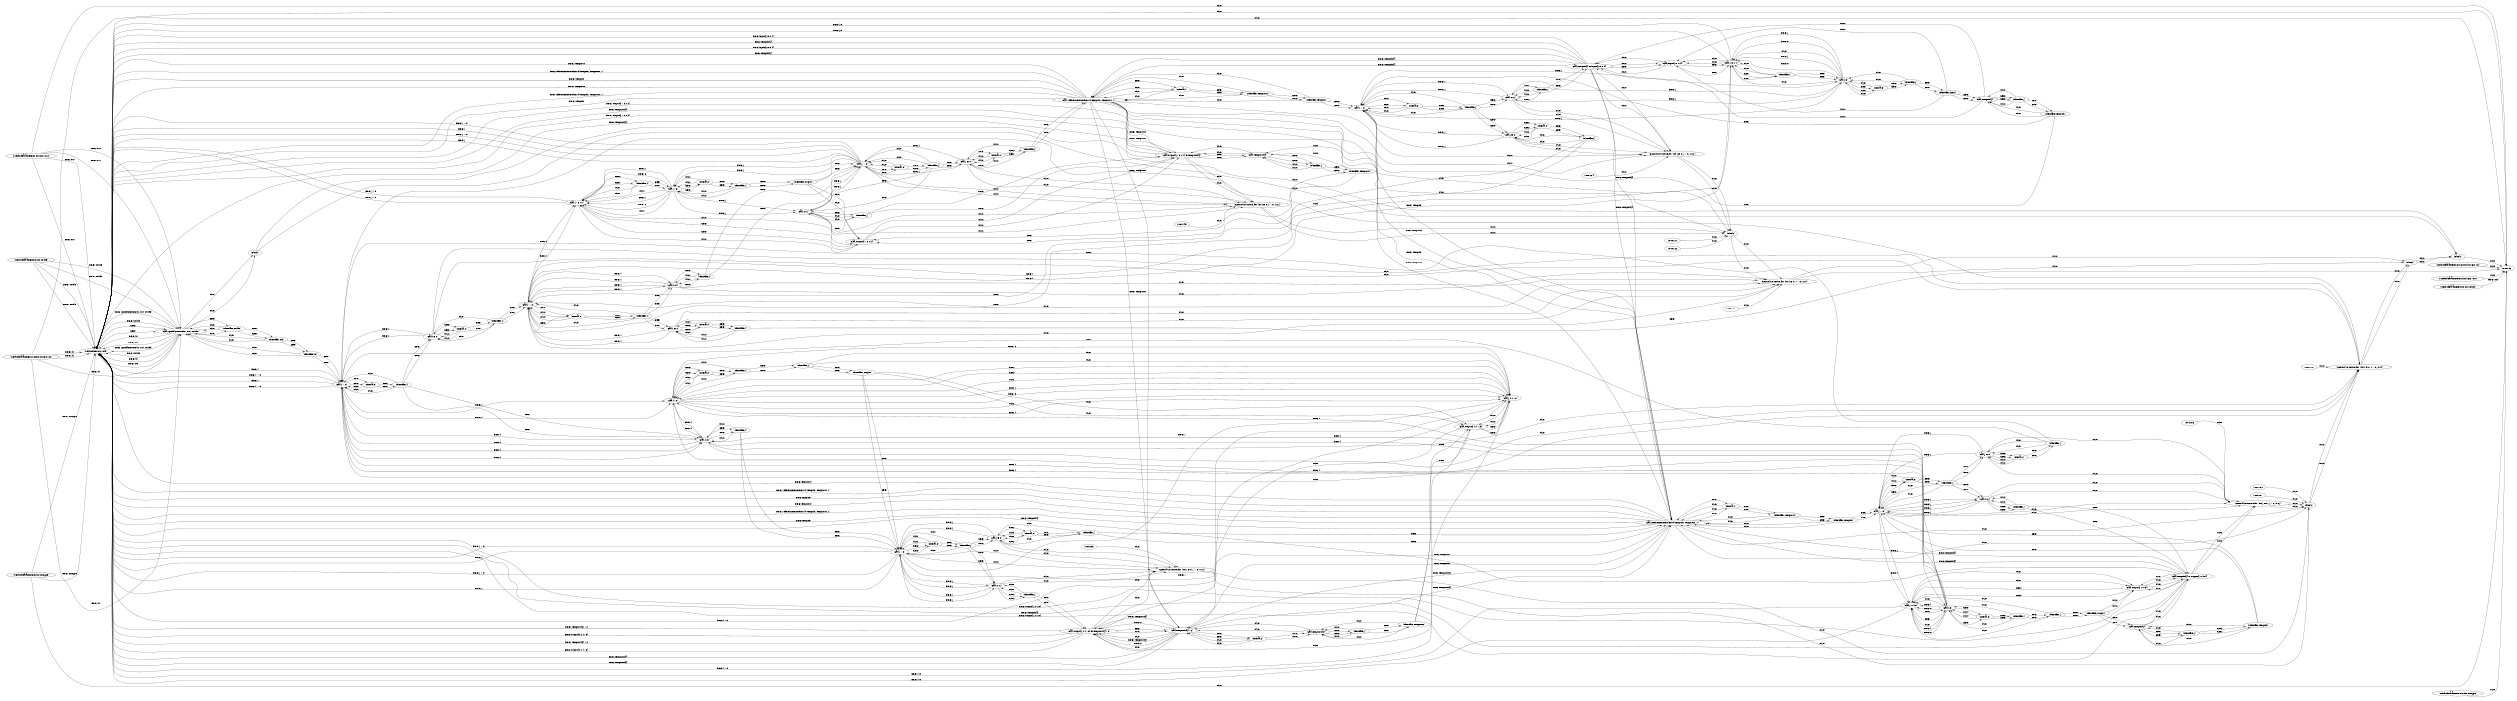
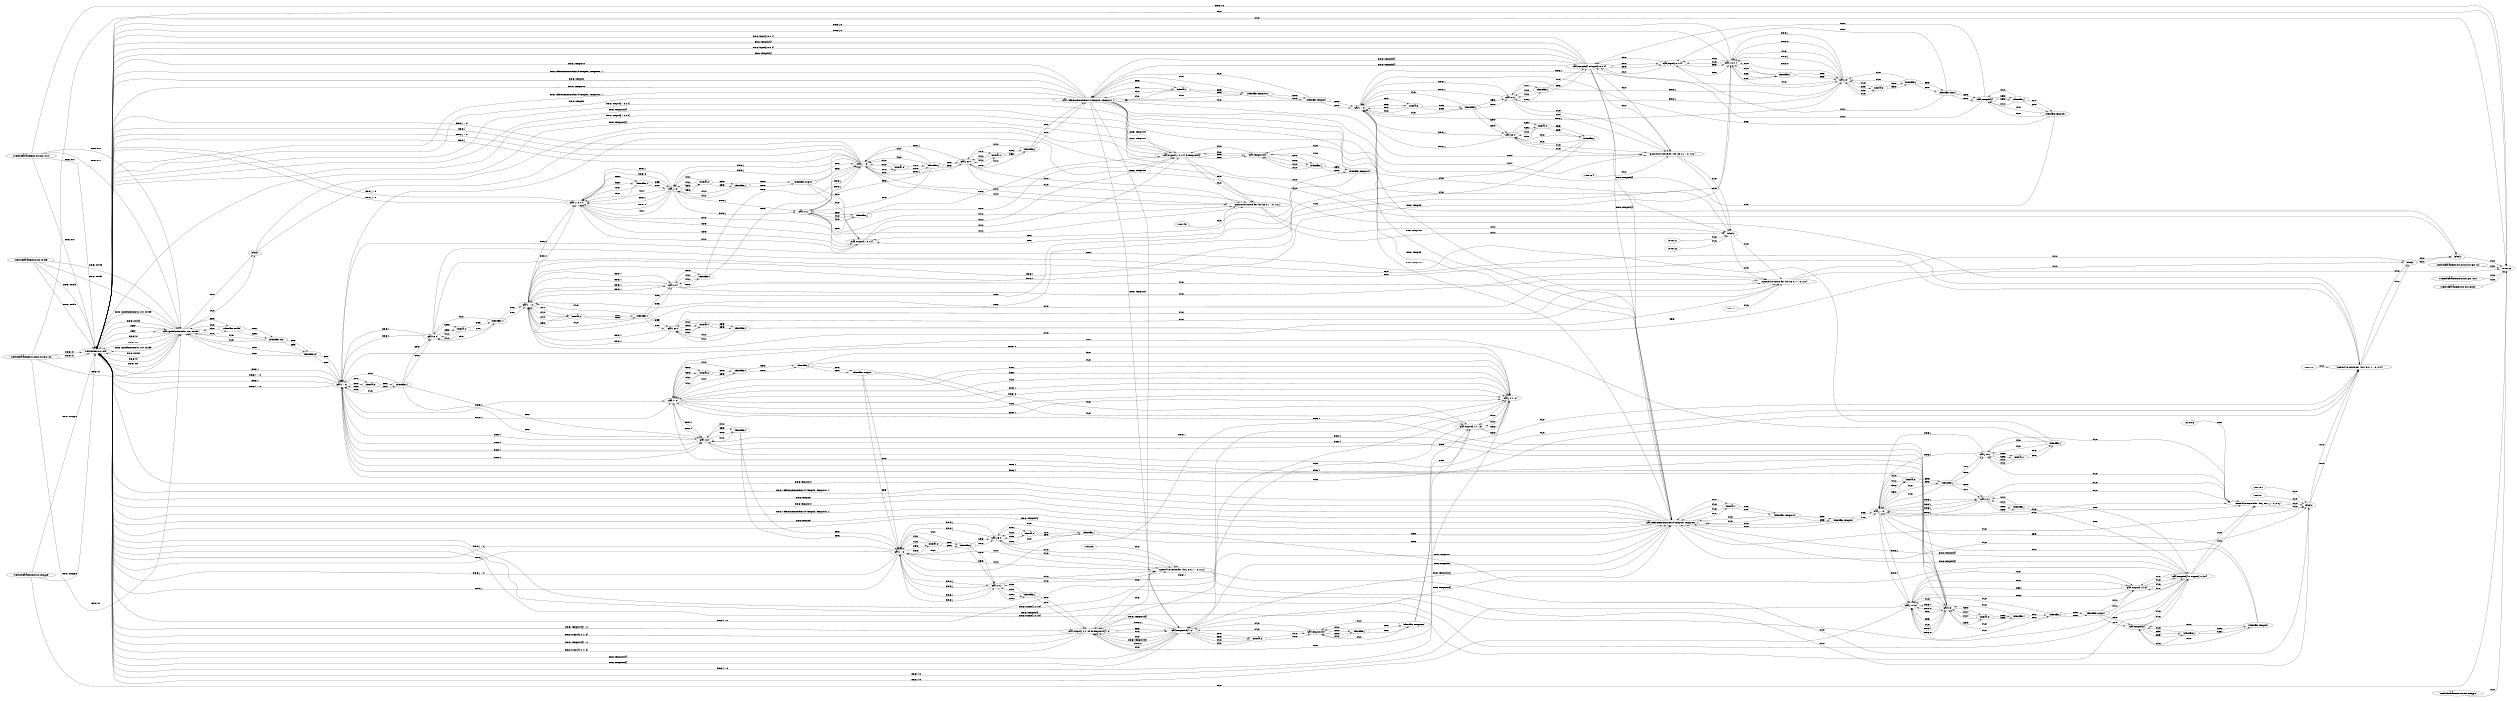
(1220, 6) -> (1220, 6)
(2493, 280) -> (2493, 280)
